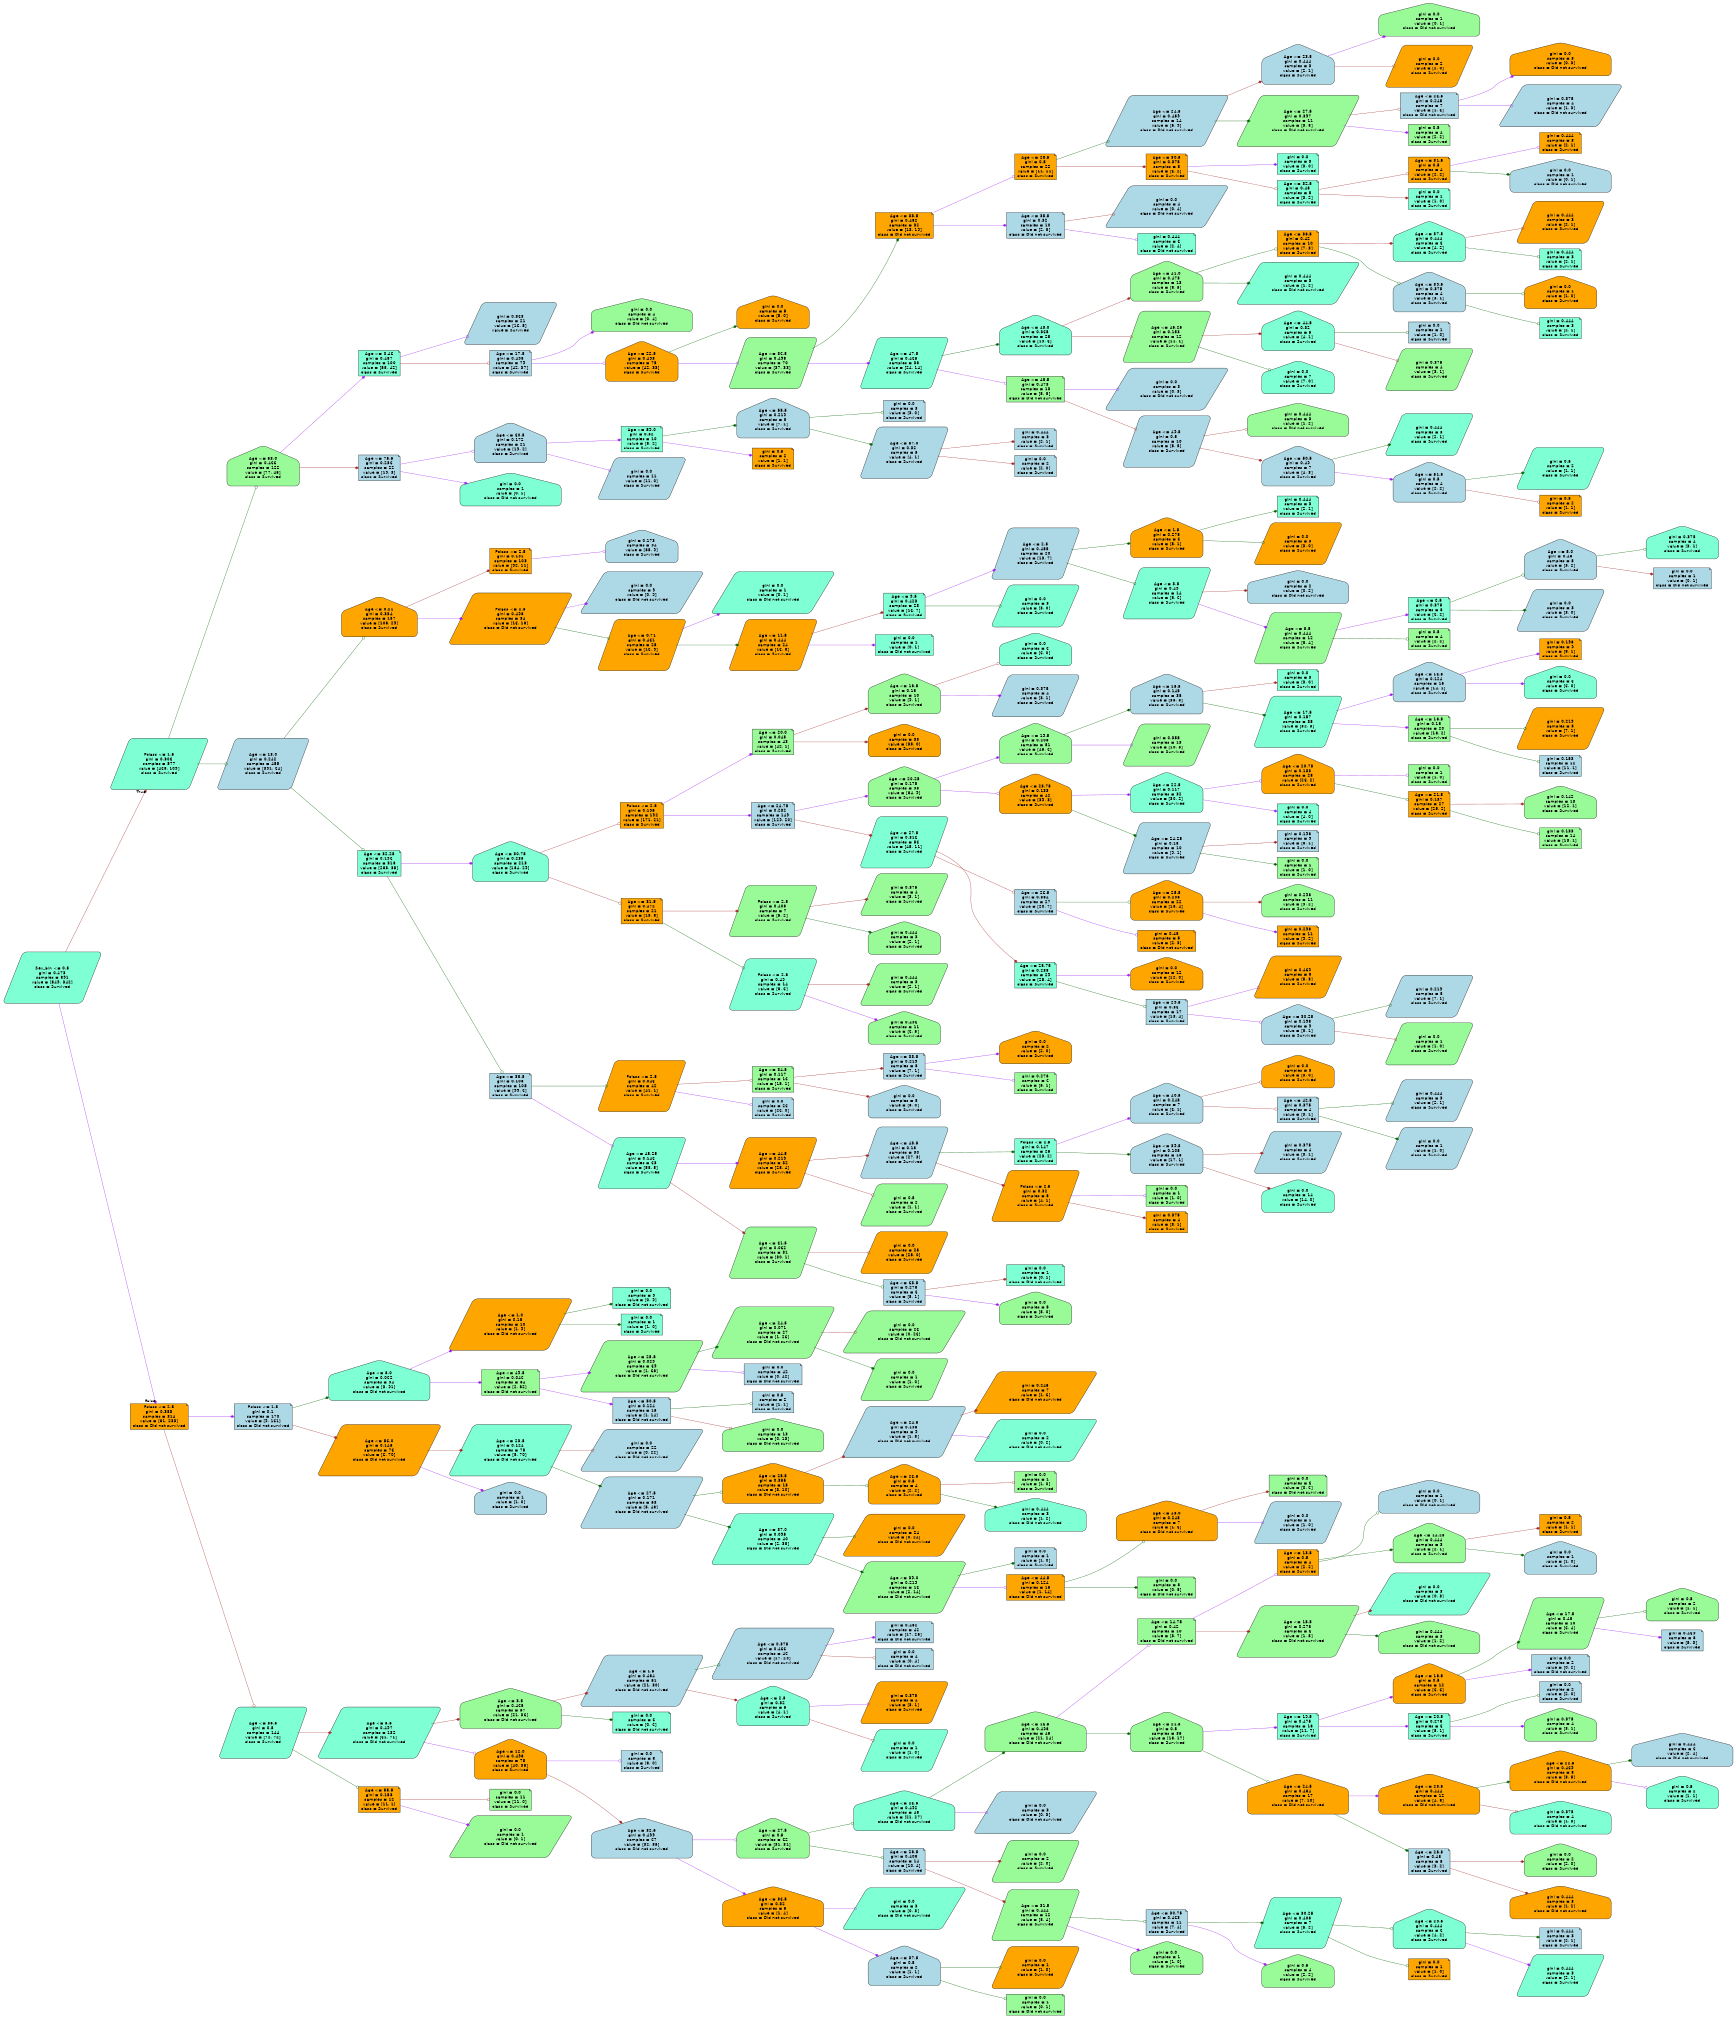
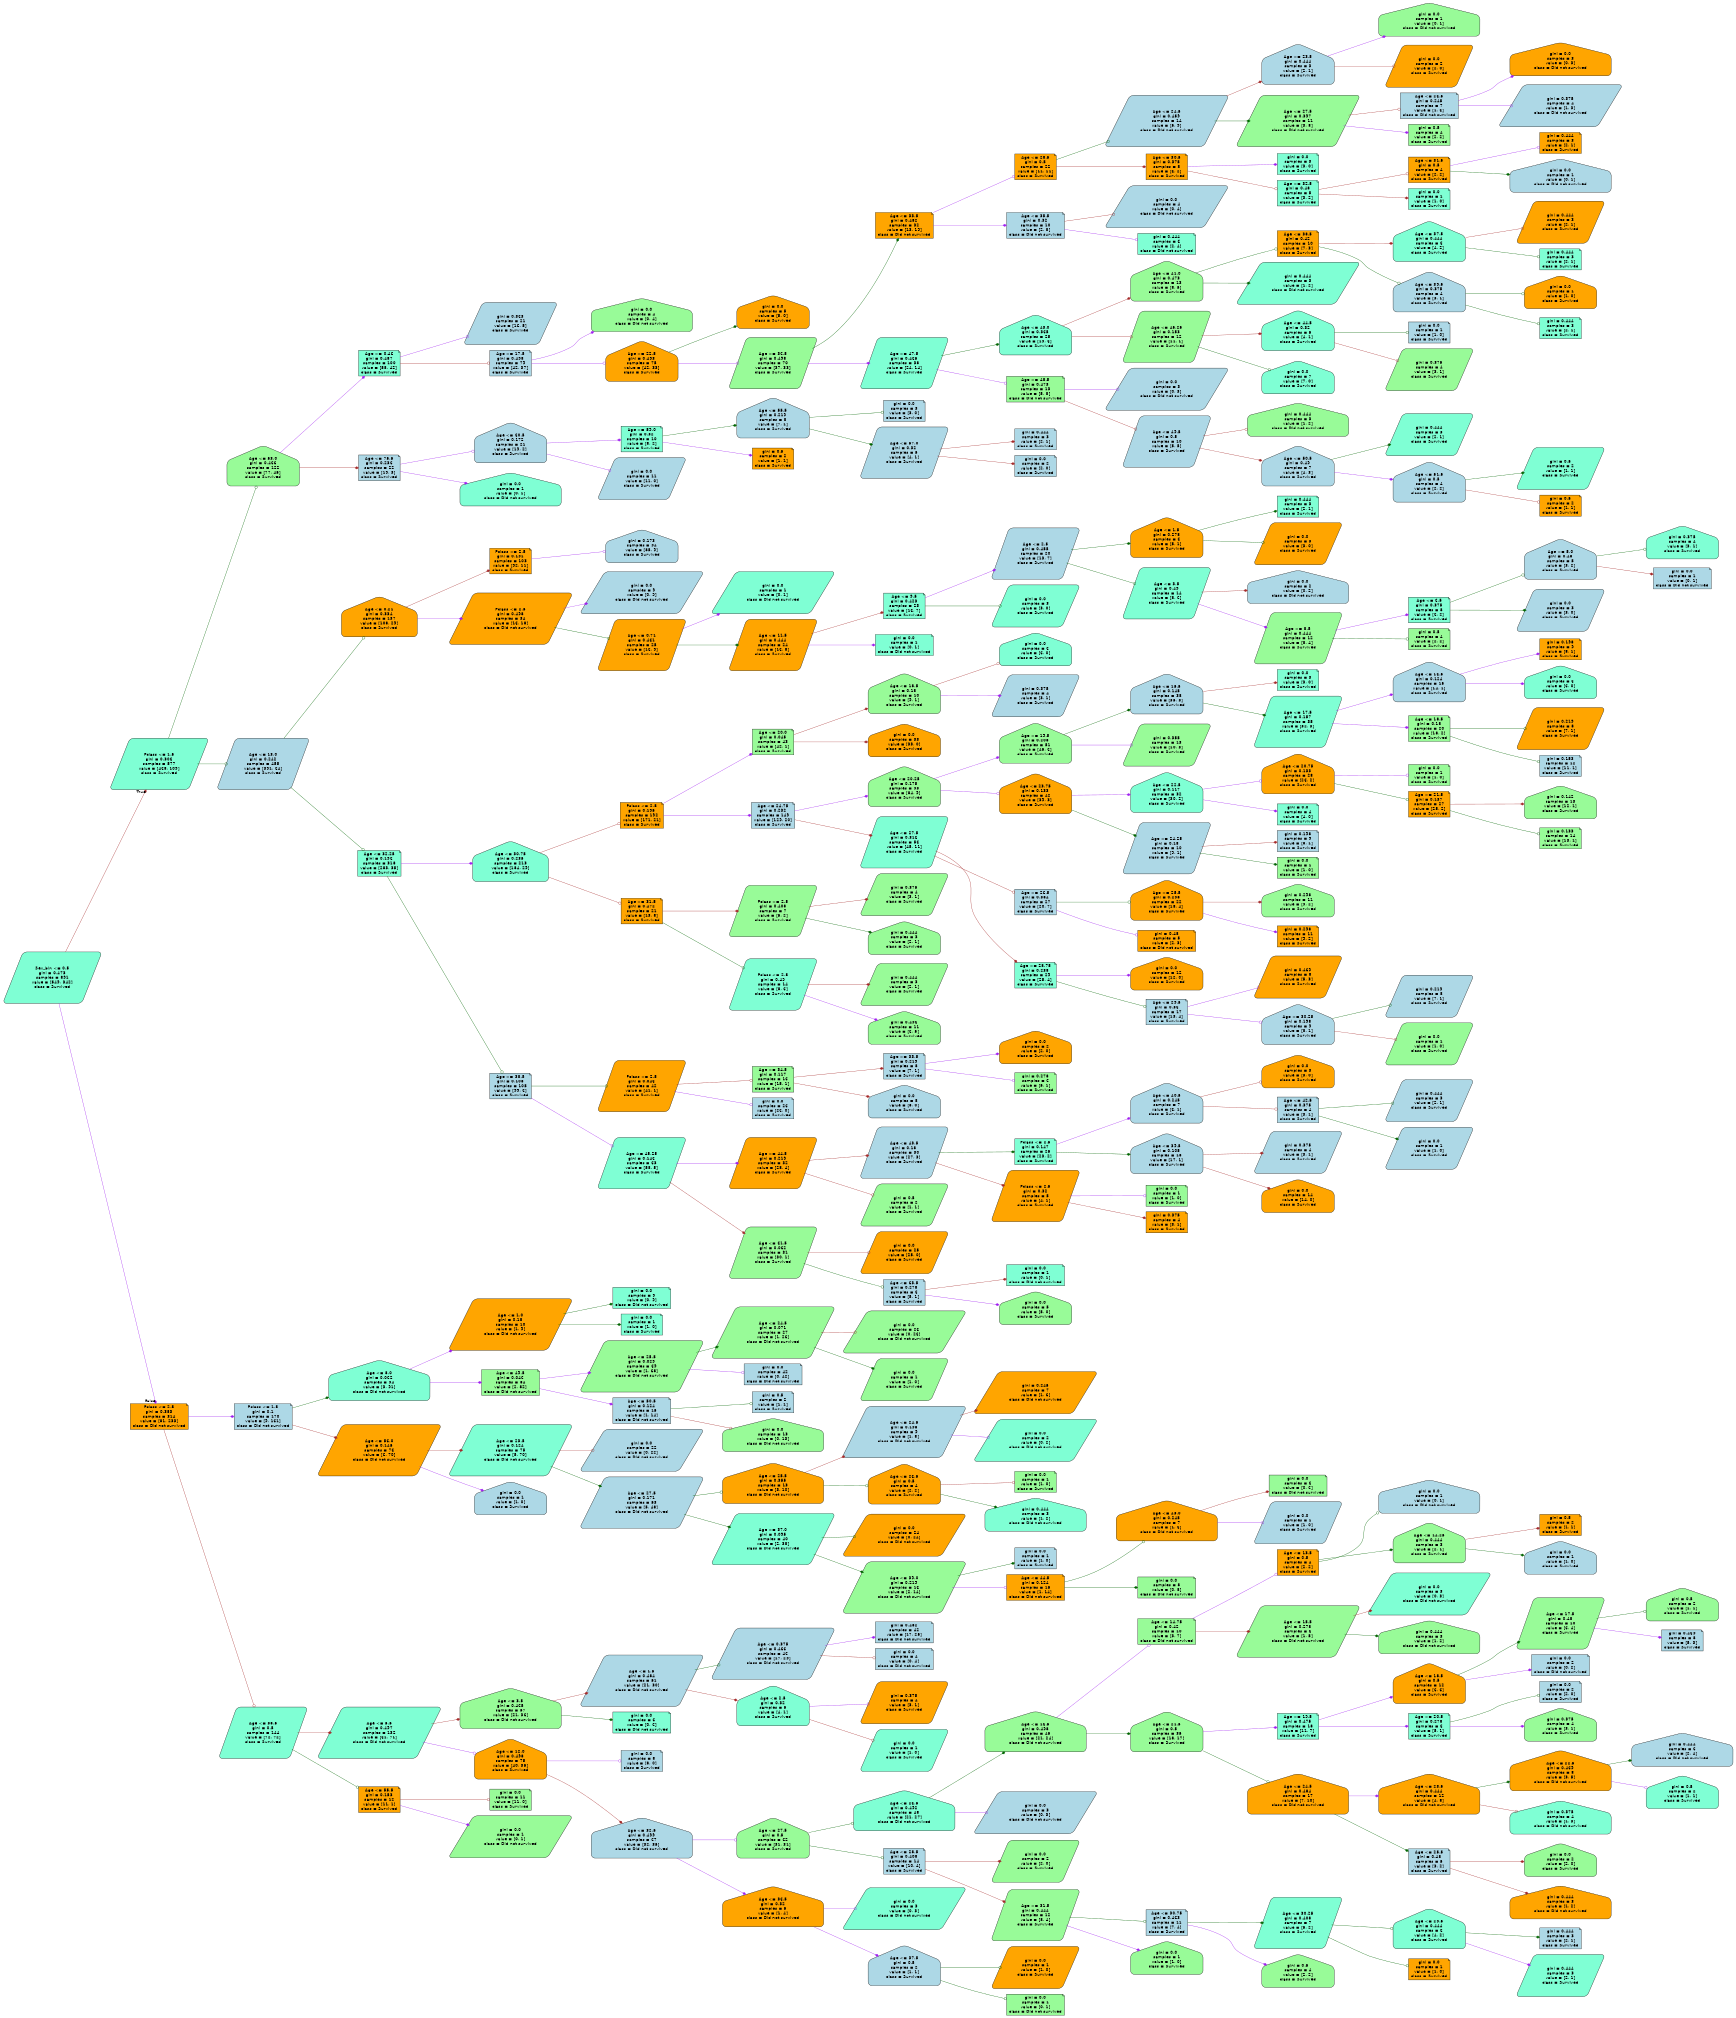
(511, 324) -> (511, 324)
(1298, 1198) -> (1298, 1198)
